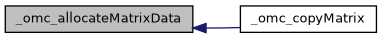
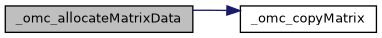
(223, 28) -> (210, 10)
